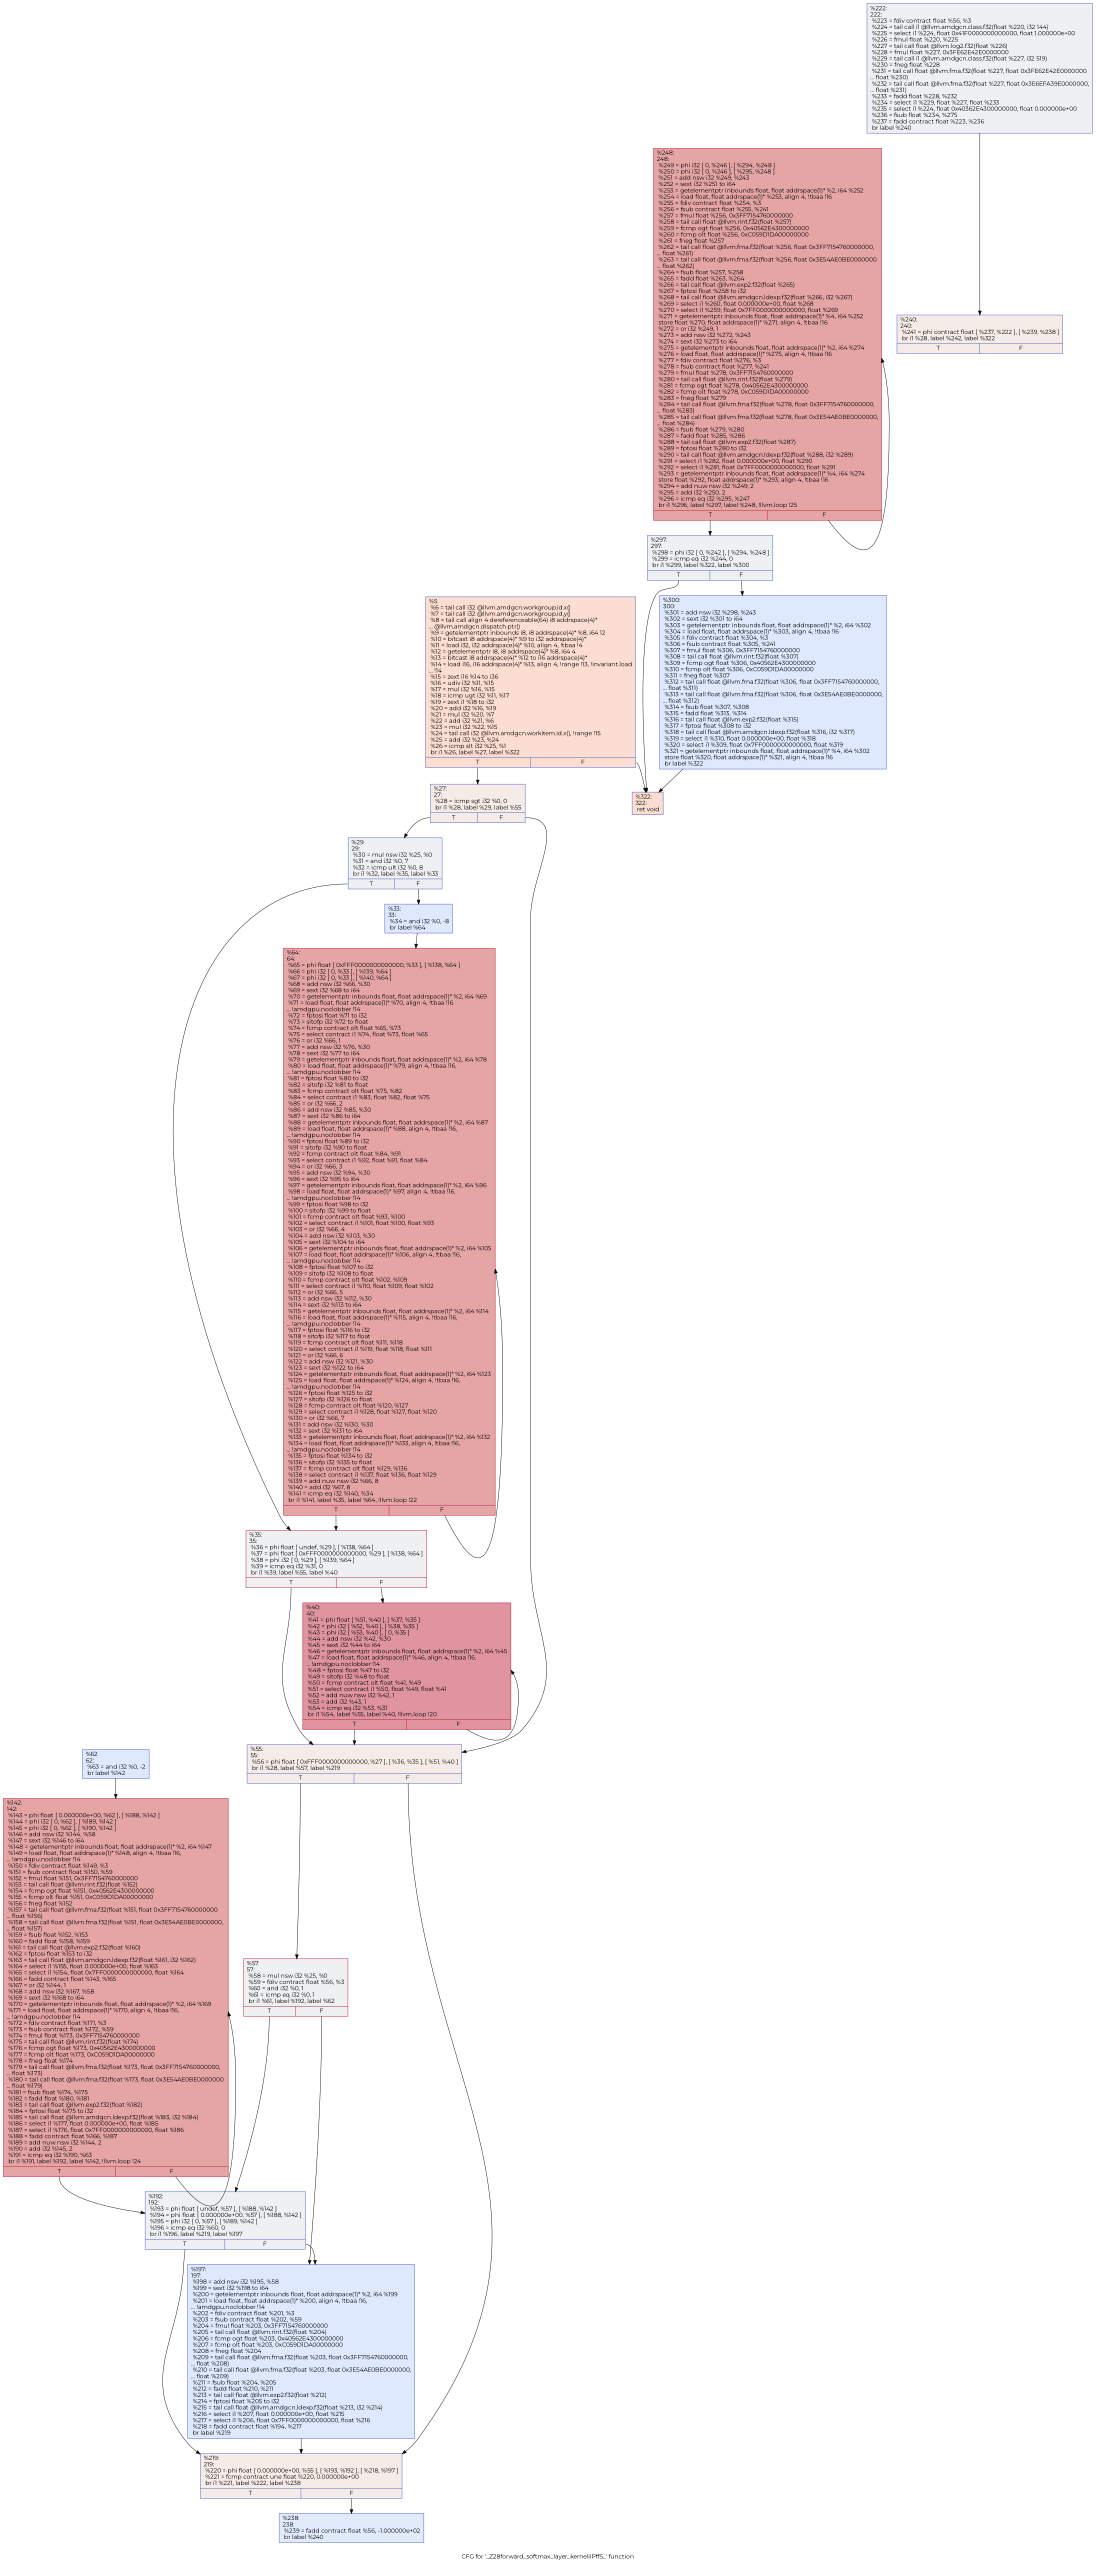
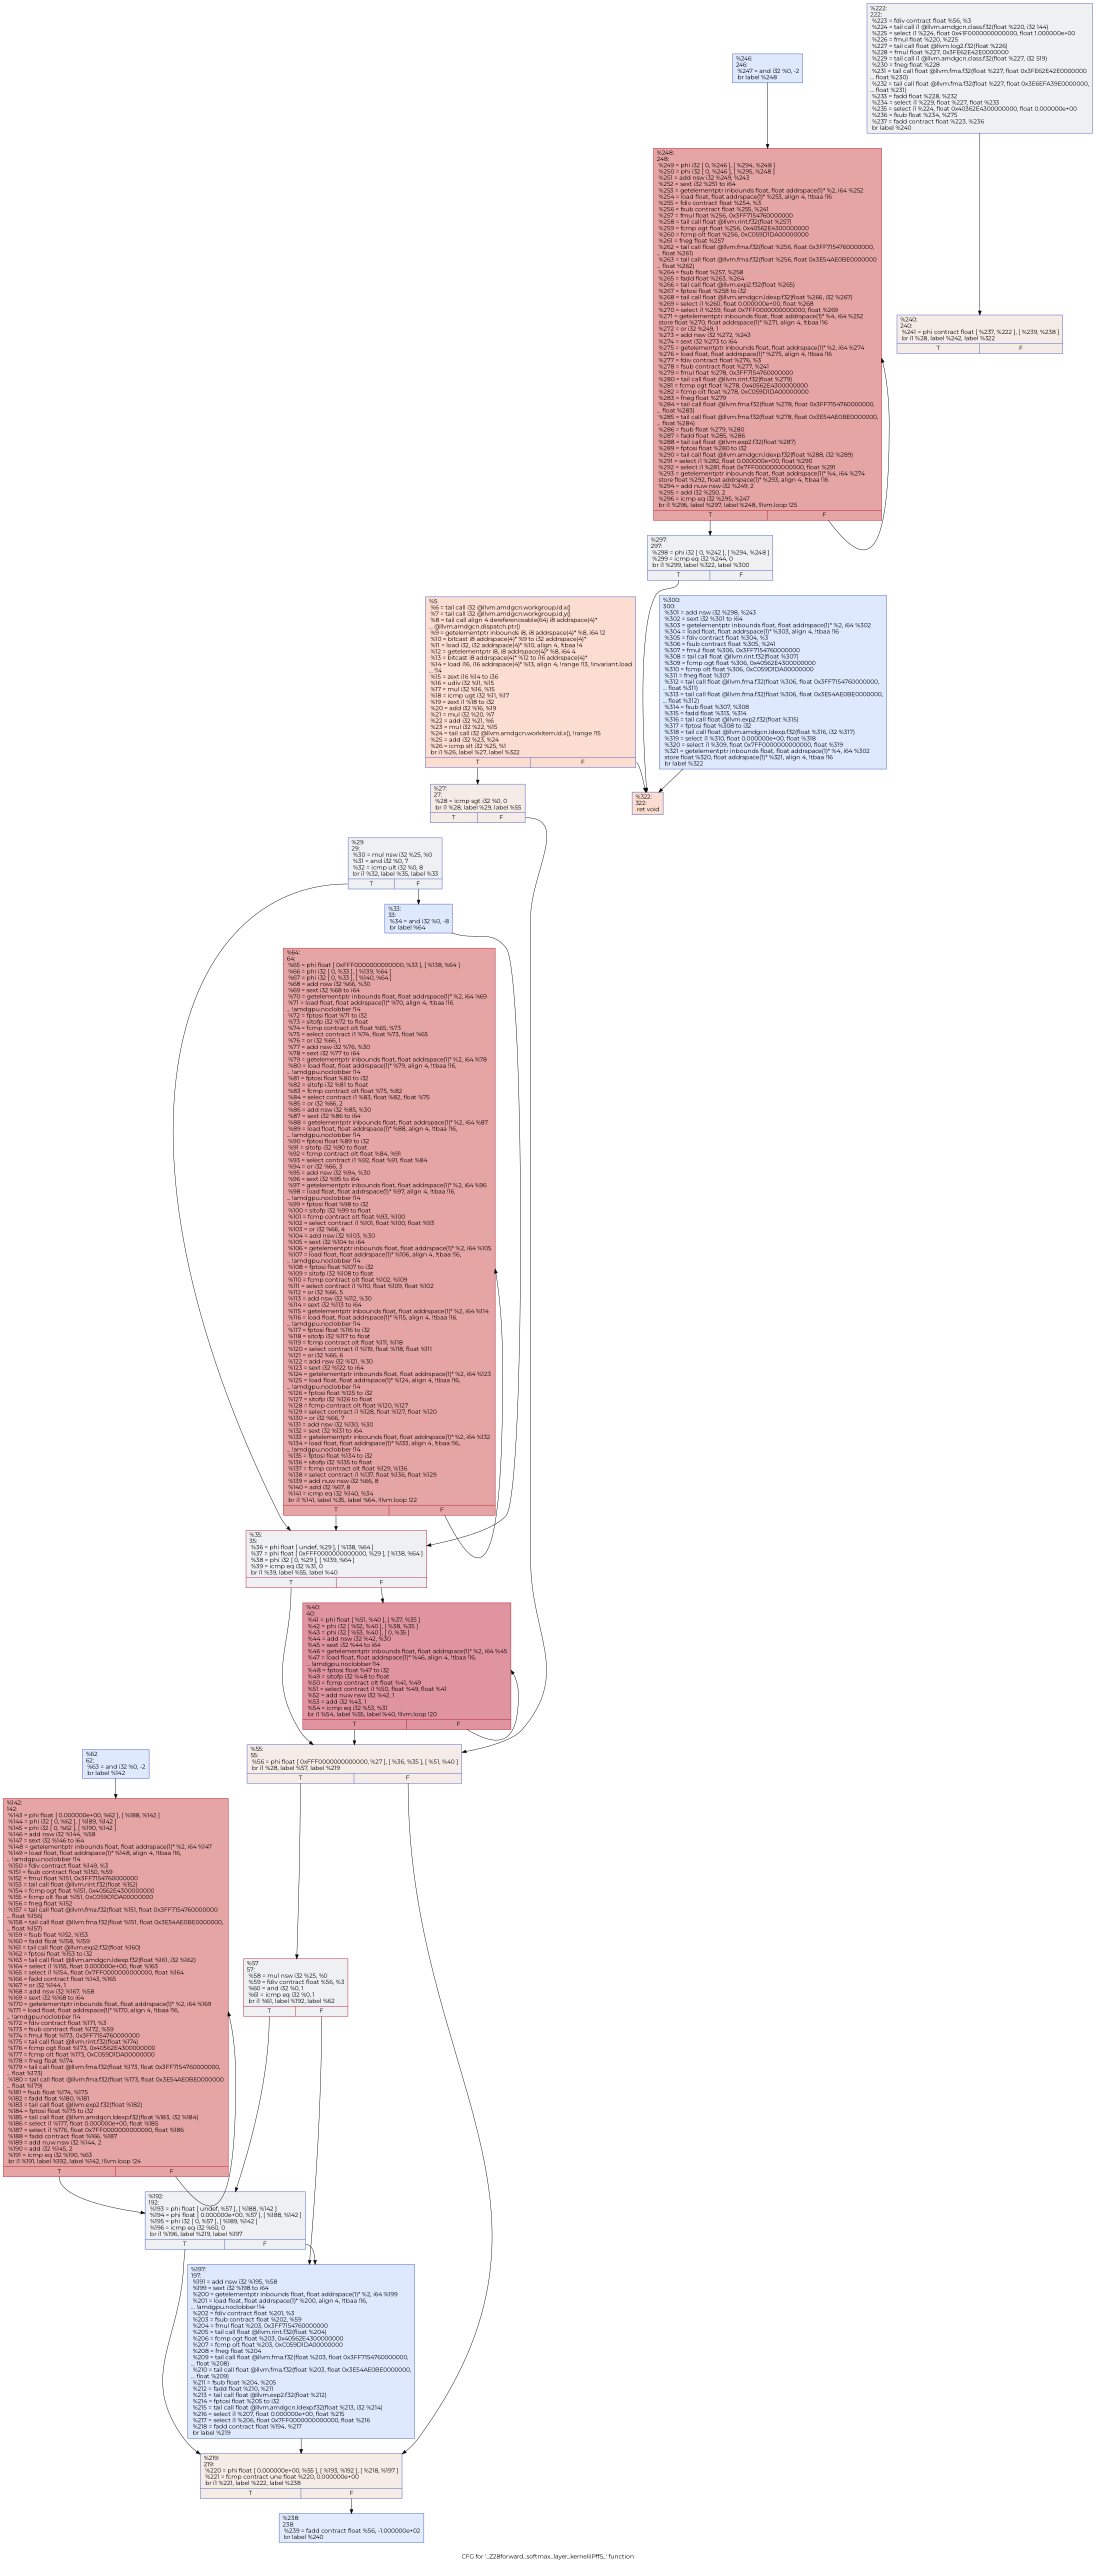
none -> (768, 68)
(742, 586) -> none
(416, 823) -> none
(417, 939) -> (521, 1243)
(235, 2282) -> (234, 2282)
